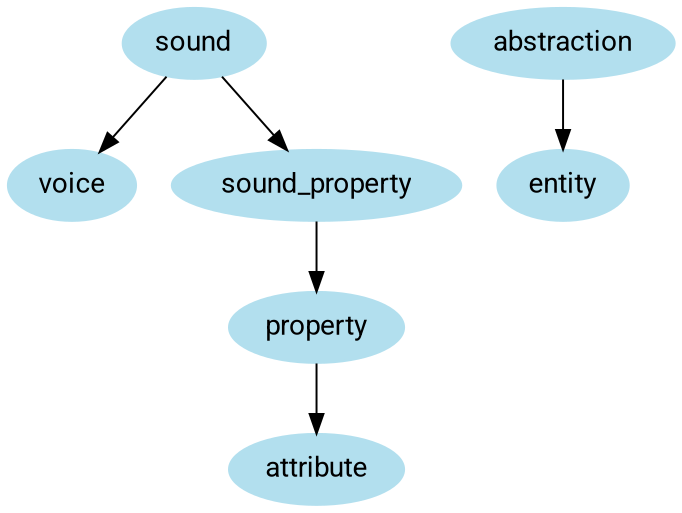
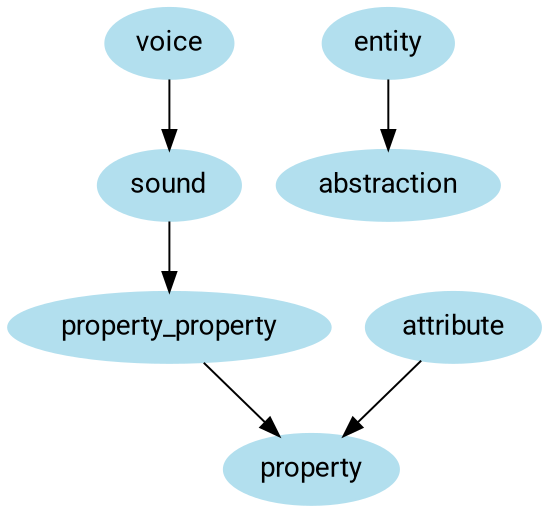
(563, 105) -> (388, 105)
(140, 107) -> (169, 105)
(317, 185) -> (169, 327)
(317, 389) -> (390, 391)
